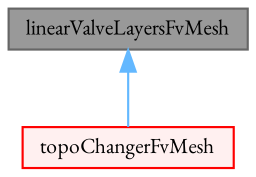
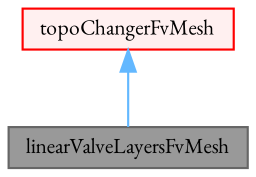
(128, 99) -> (128, 99)
